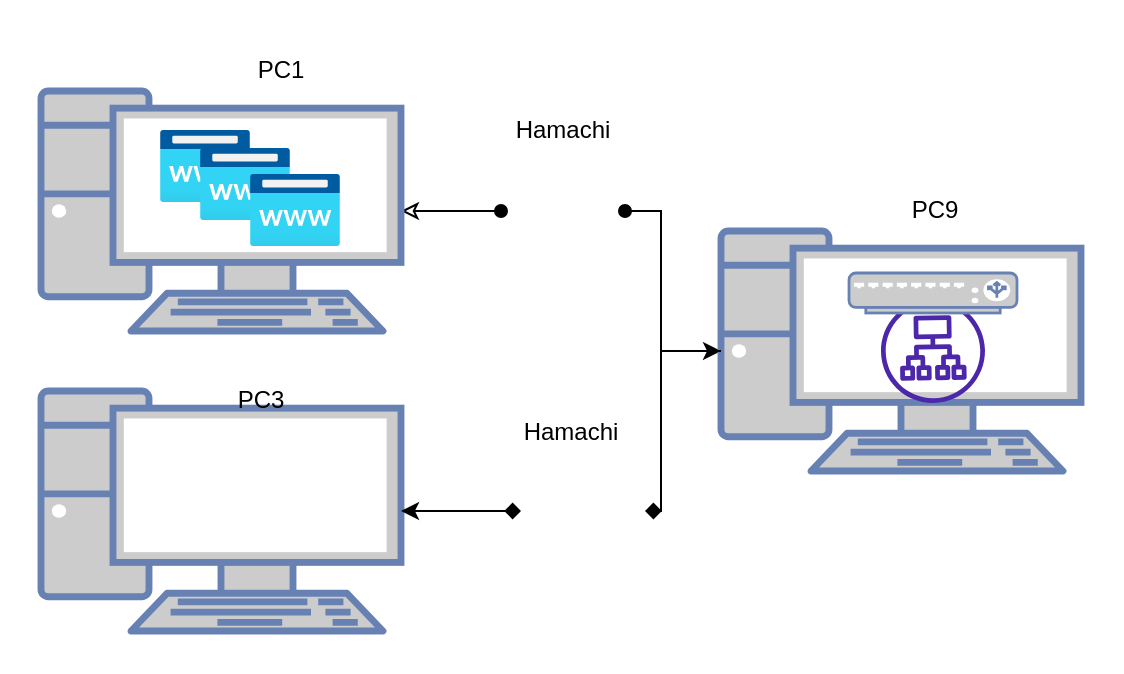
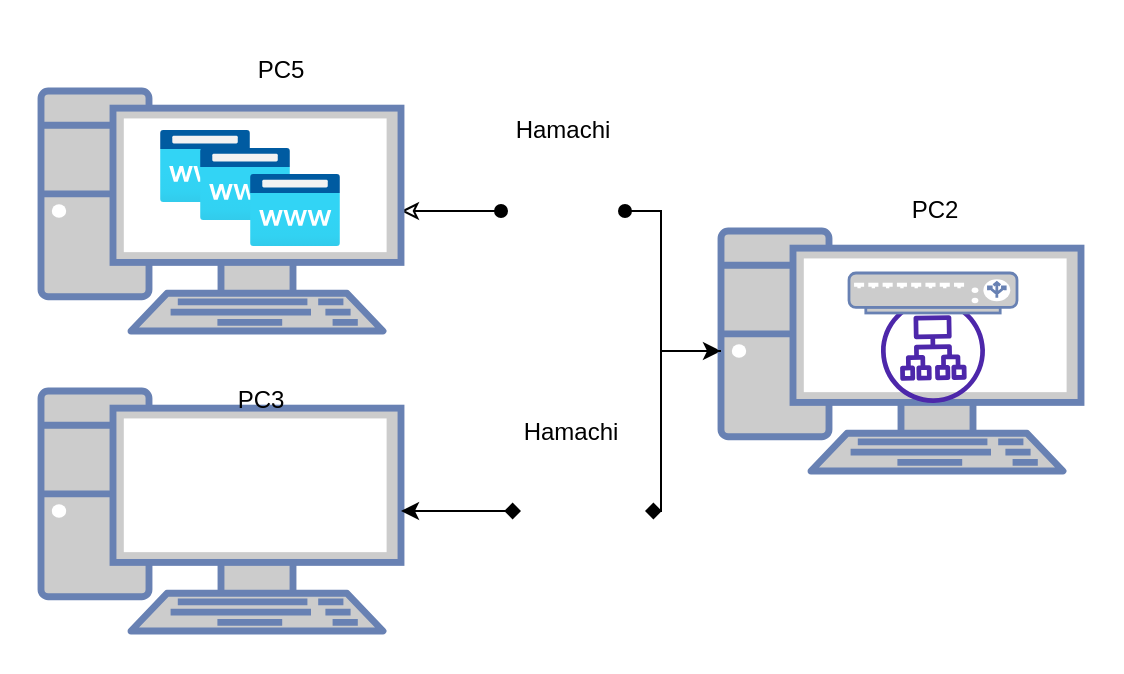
(282, 71) -> (282, 71)
(936, 211) -> (936, 211)
